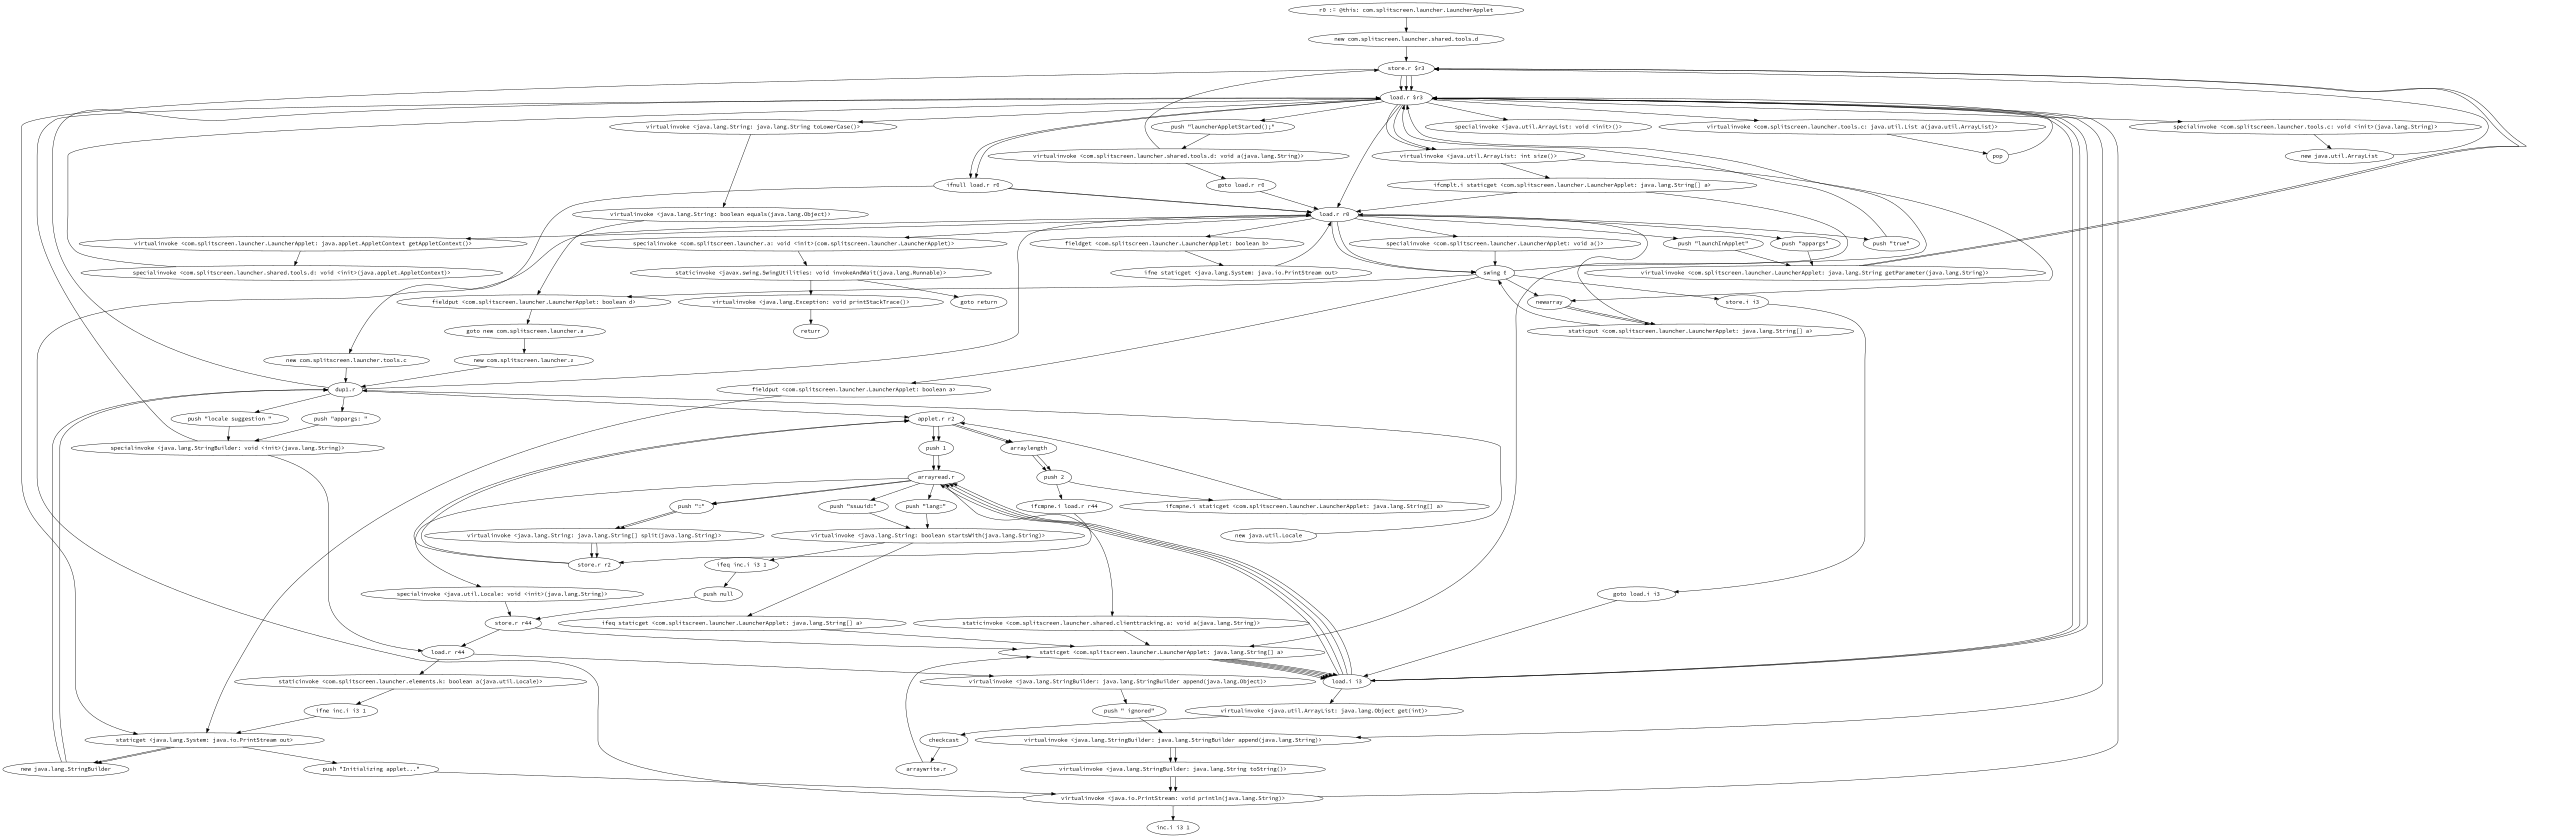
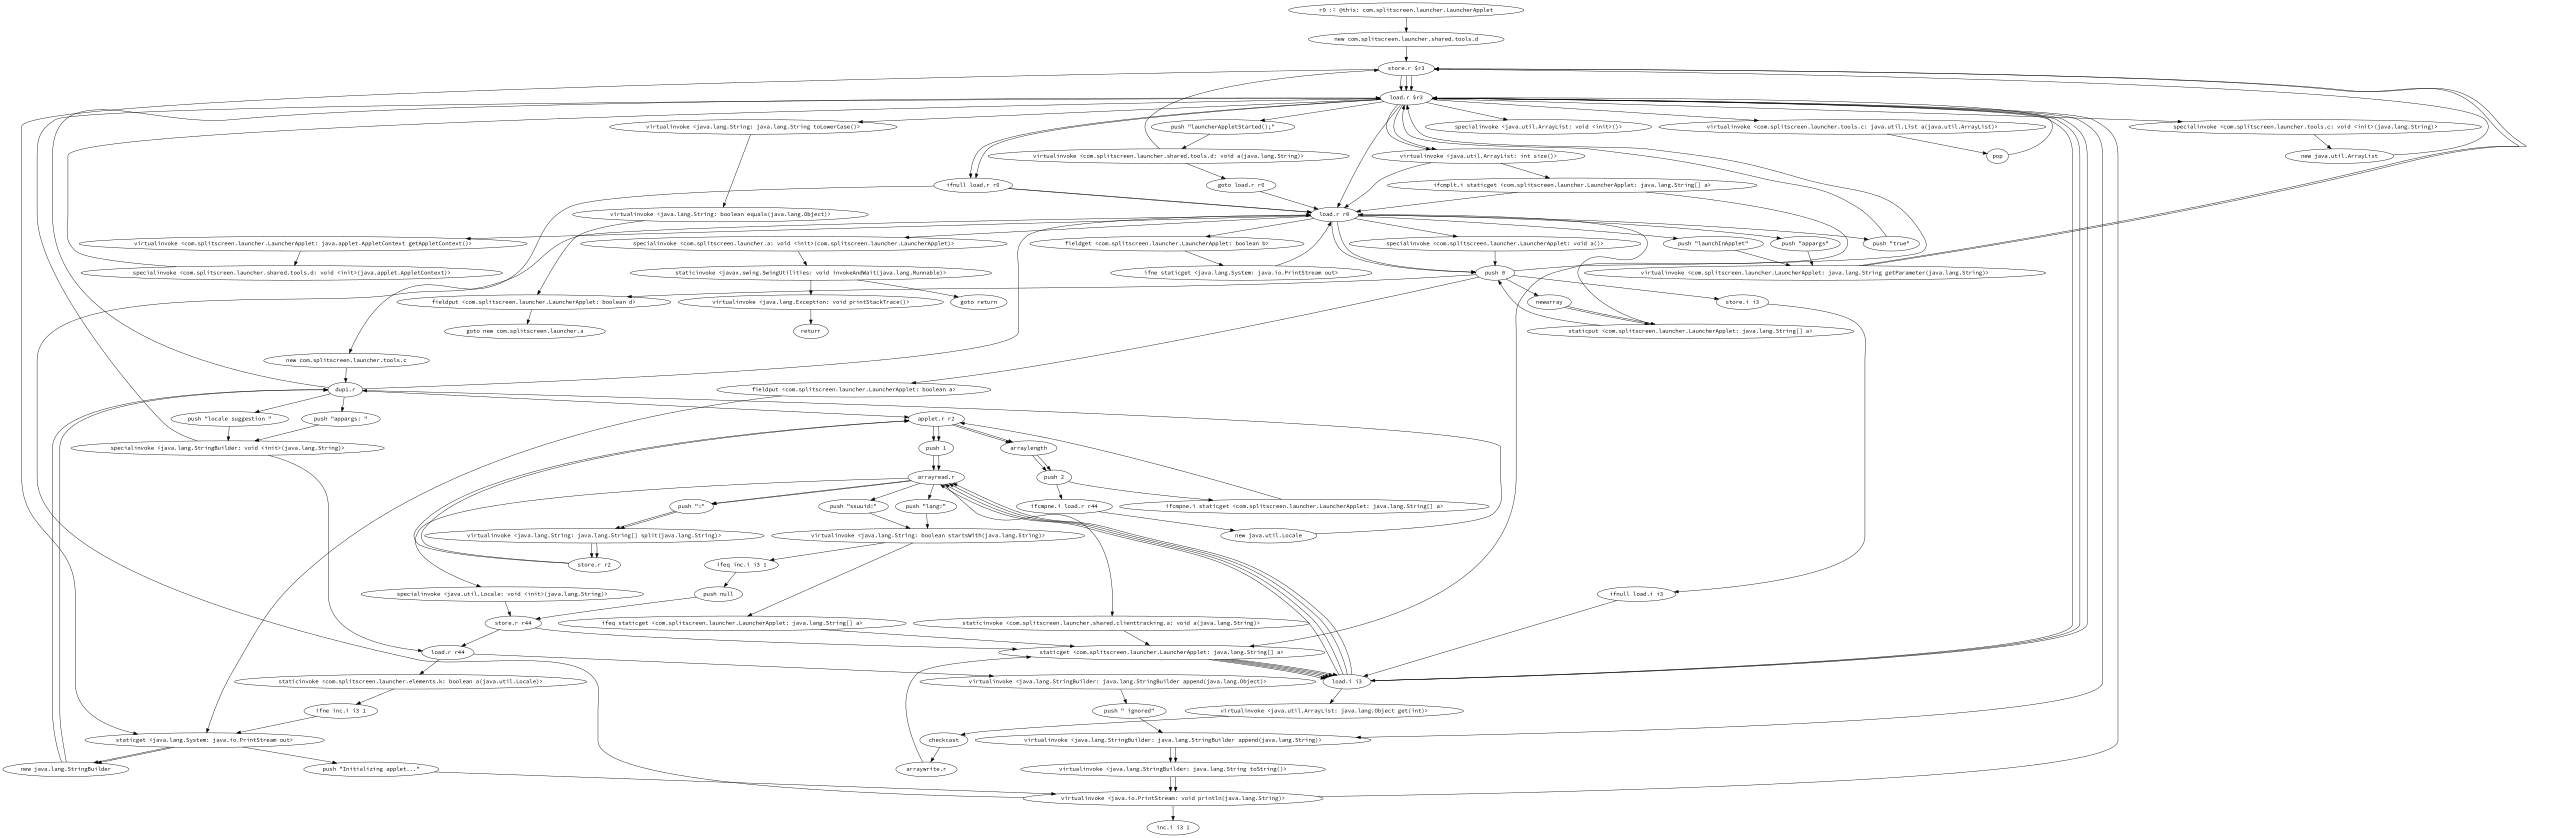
(2047, 264) -> (1386, 177)
(1495, 273) -> (1495, 273)
(524, 361) -> none
(874, 556) -> (1165, 521)
(1637, 594) -> (1637, 594)
